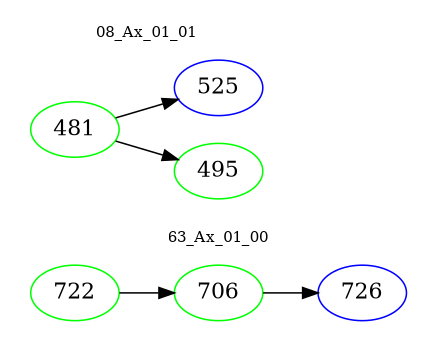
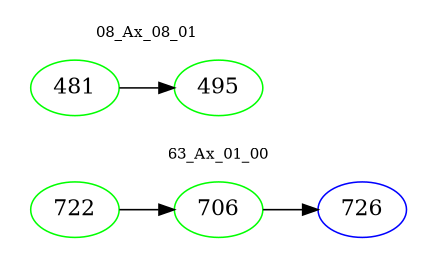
(147, 33) -> (147, 33)
(219, 88) -> none
